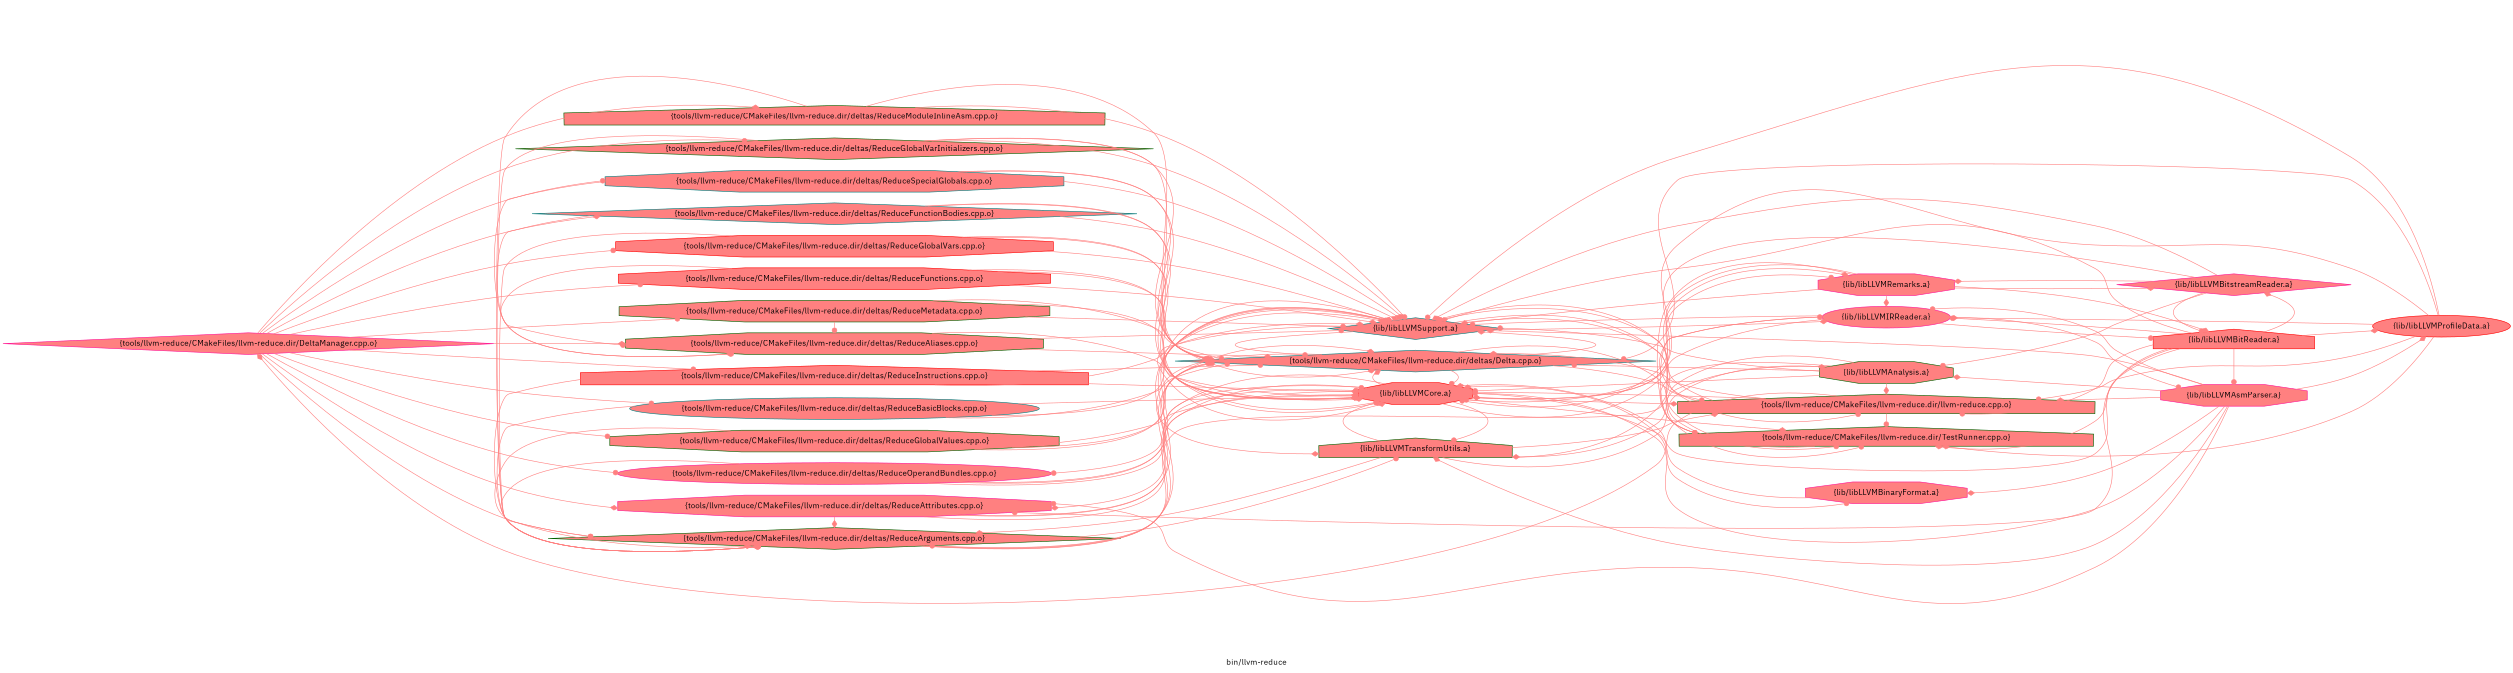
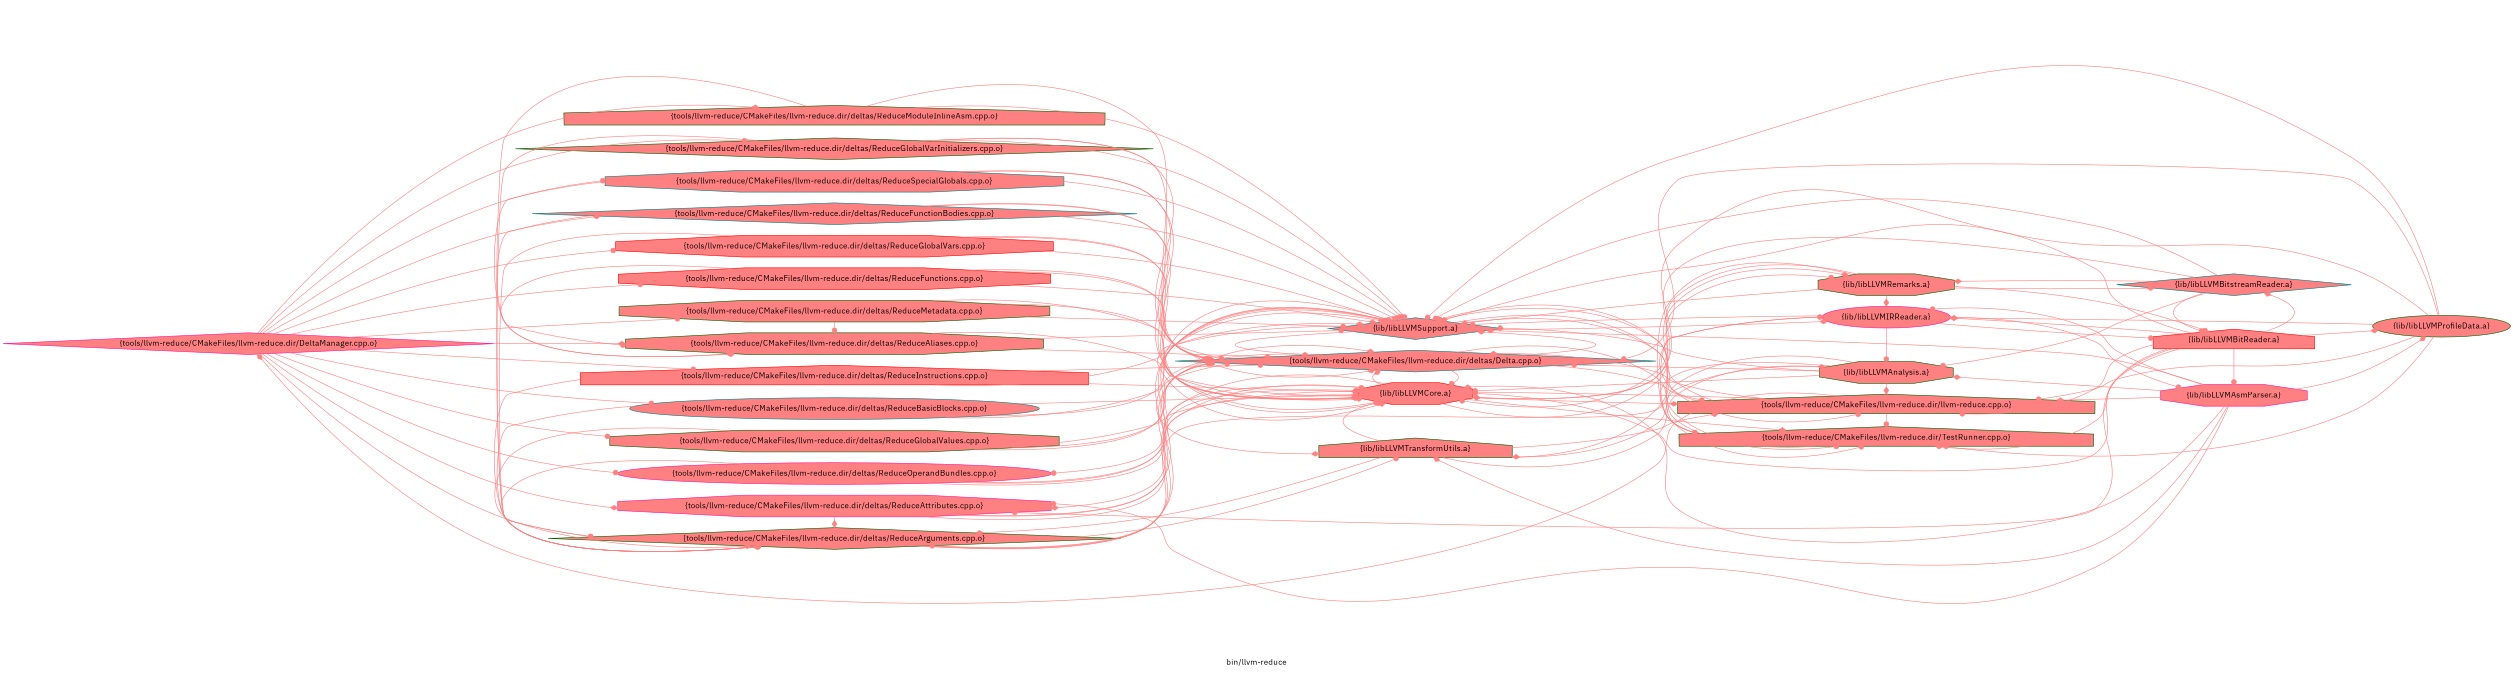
(1886, 285) -> (1886, 285)
(2234, 285) -> (2234, 285)
(2064, 325) -> (2064, 325)
(2442, 326) -> (2442, 326)
(1672, 360) -> (1886, 340)
(1488, 421) -> none
(1886, 493) -> none
